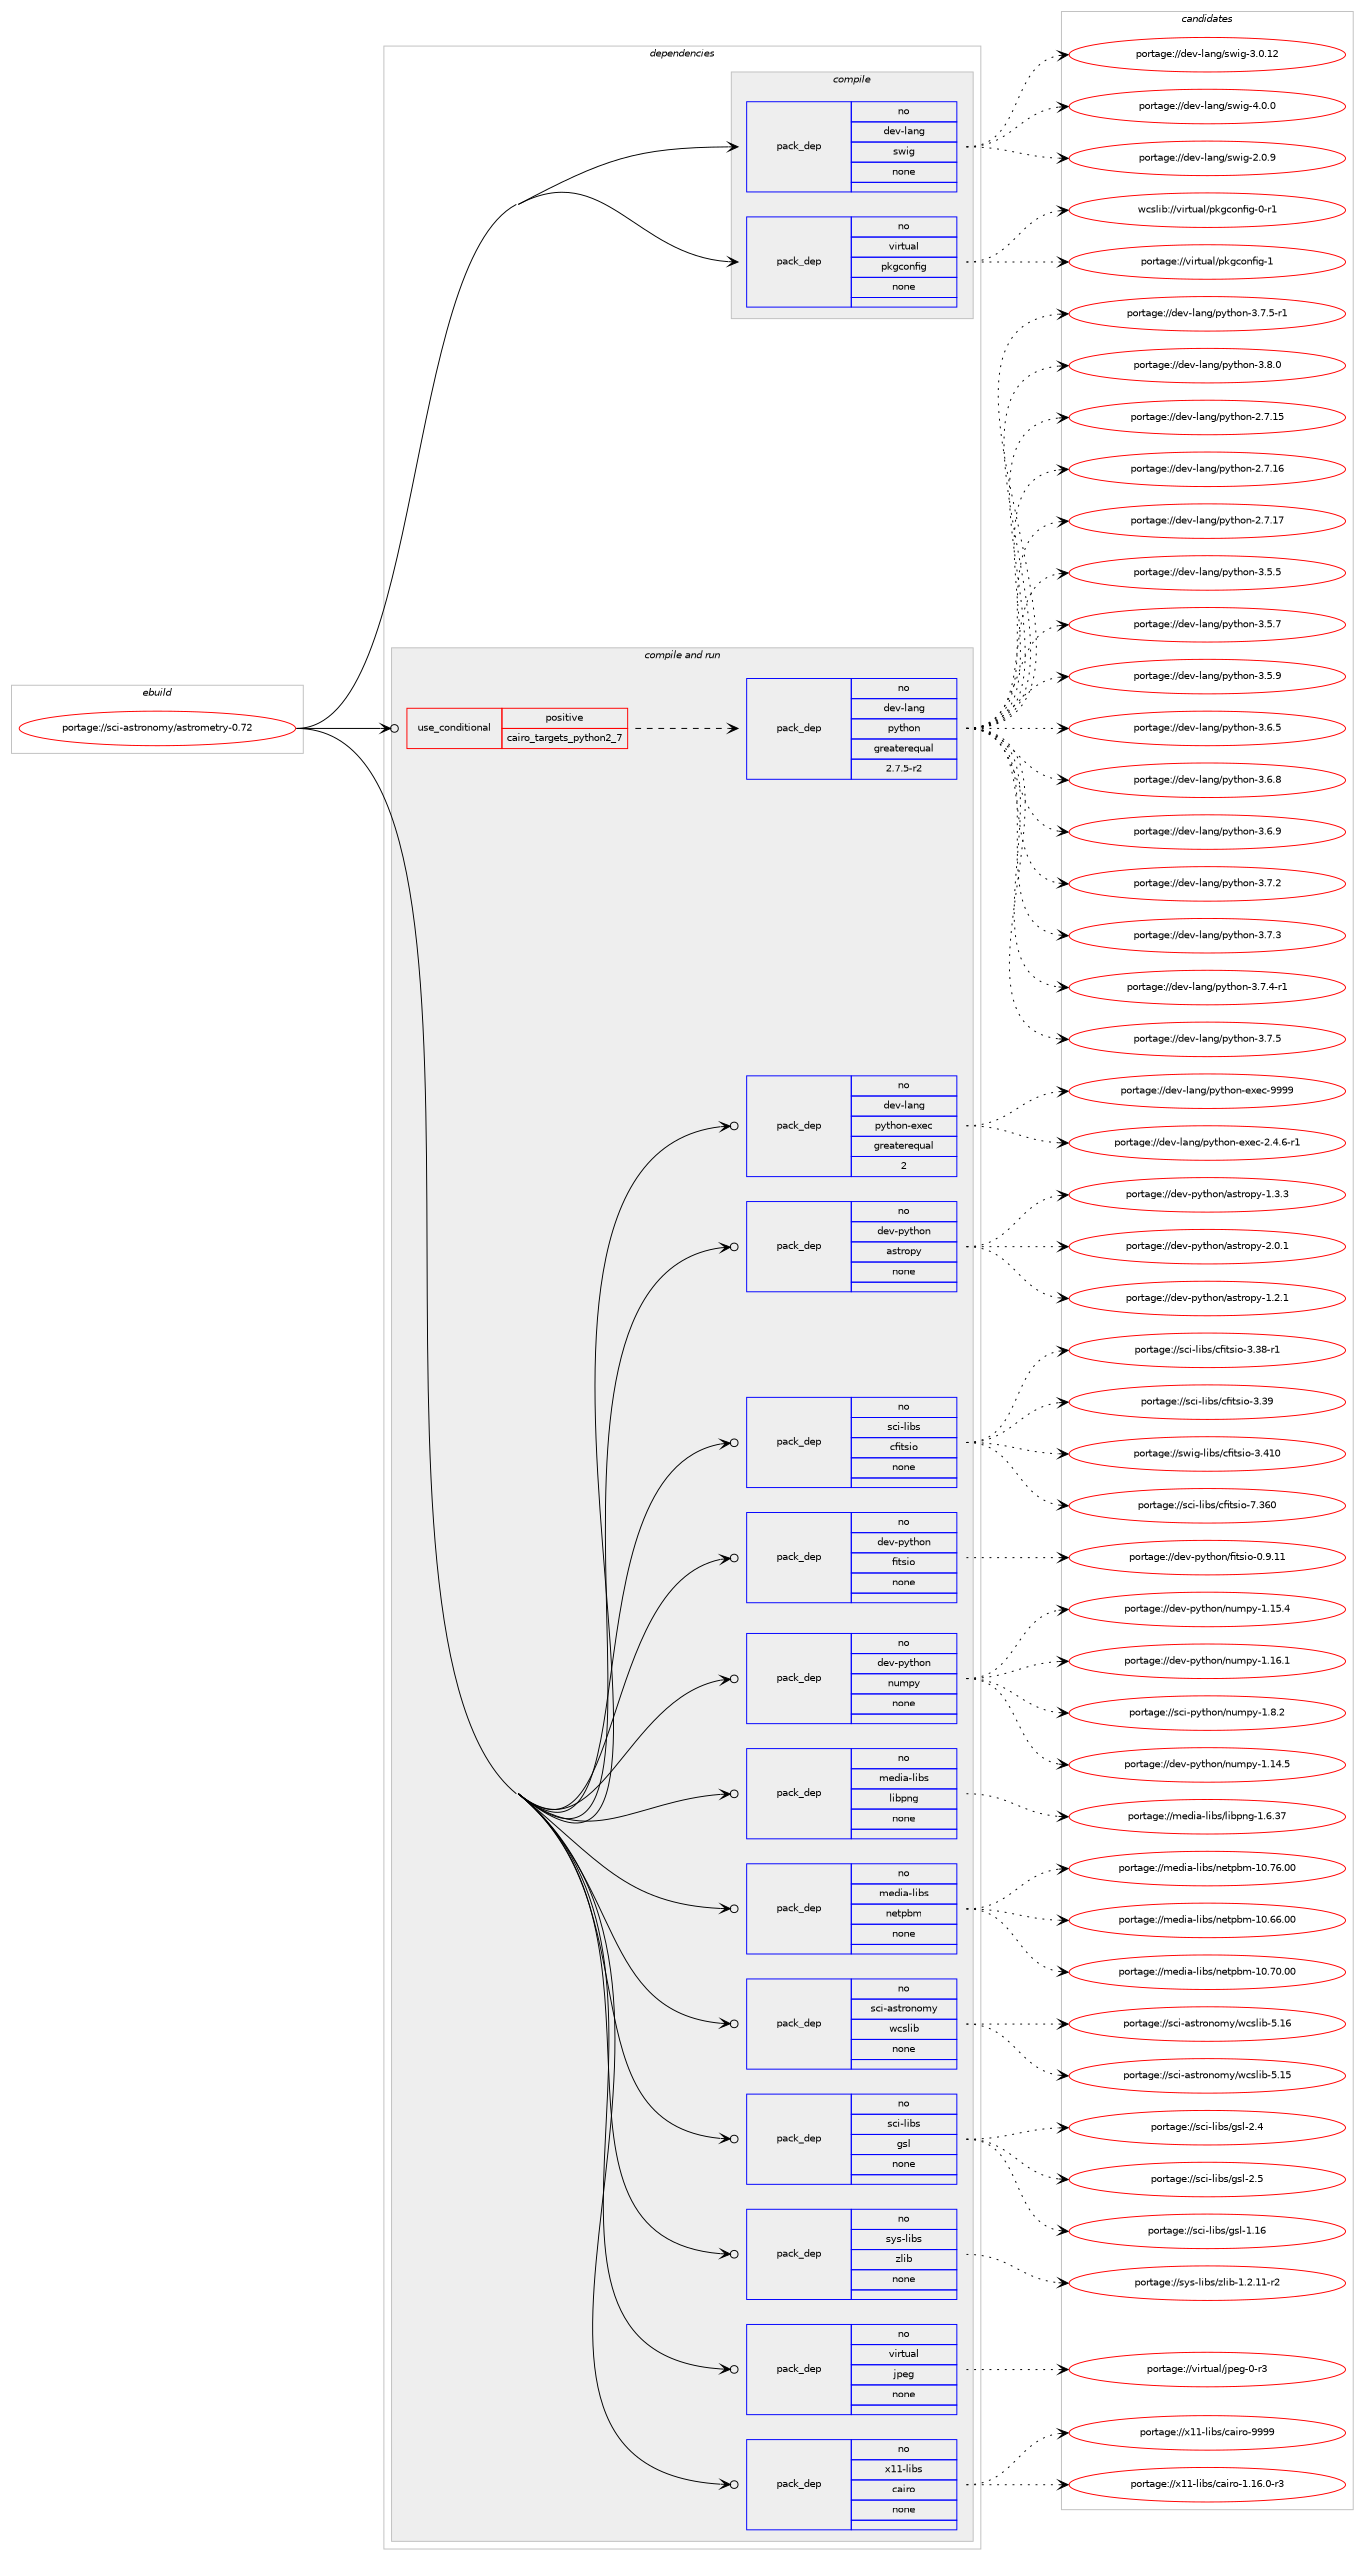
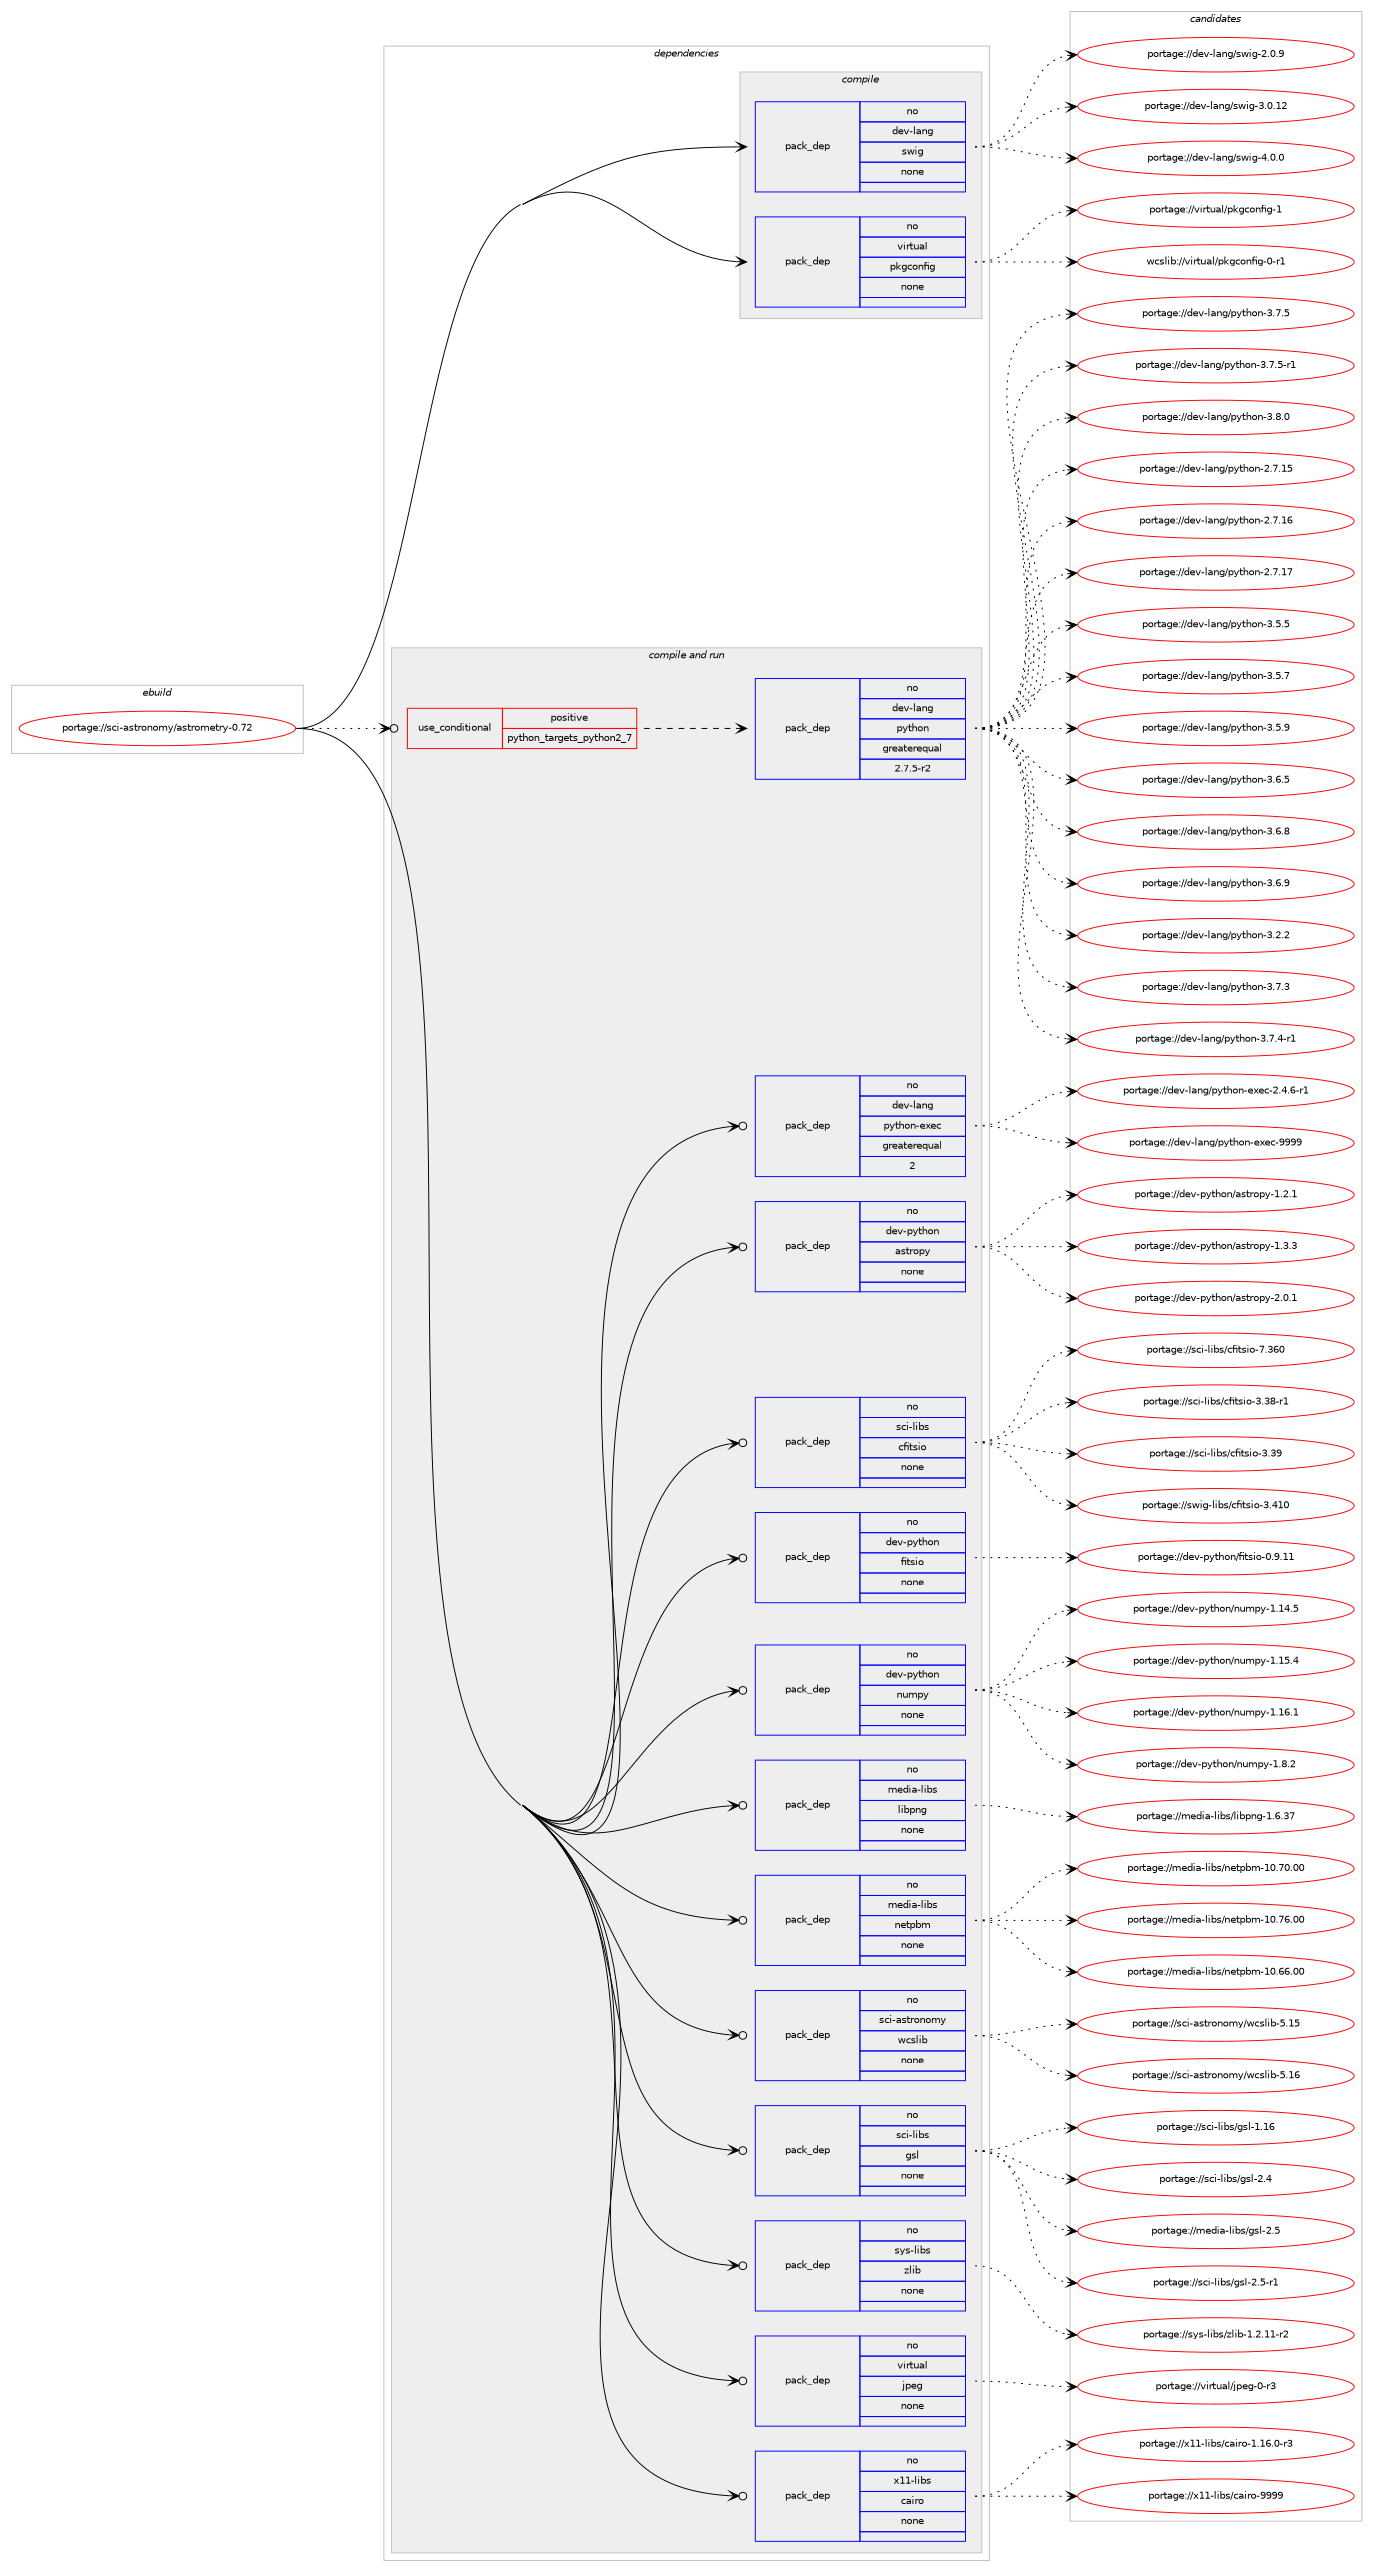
(339, 728) -> (338, 728)
(565, 738) -> (570, 738)
(1207, 884) -> (1216, 936)
(1207, 1713) -> (1216, 1765)
(1207, 2180) -> (1216, 2231)
none -> (1216, 2283)
